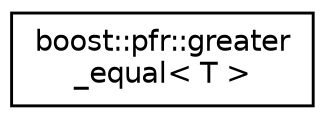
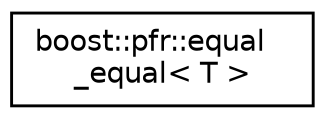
(162, 59) -> (162, 59)
